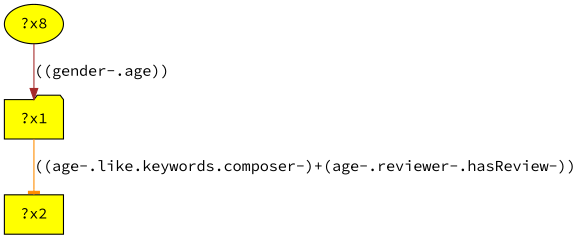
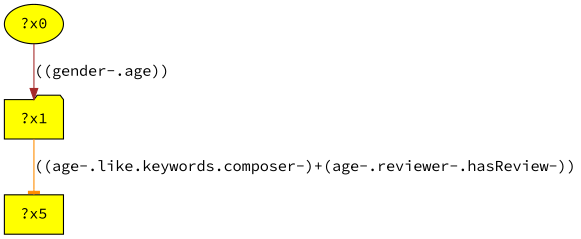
(34, 24) -> (34, 24)
(34, 215) -> (34, 215)
